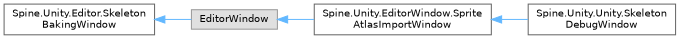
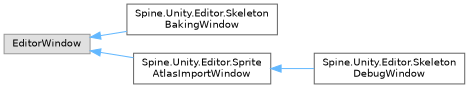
(178, 19) -> (114, 33)
(403, 19) -> (202, 69)
(602, 19) -> (389, 69)
